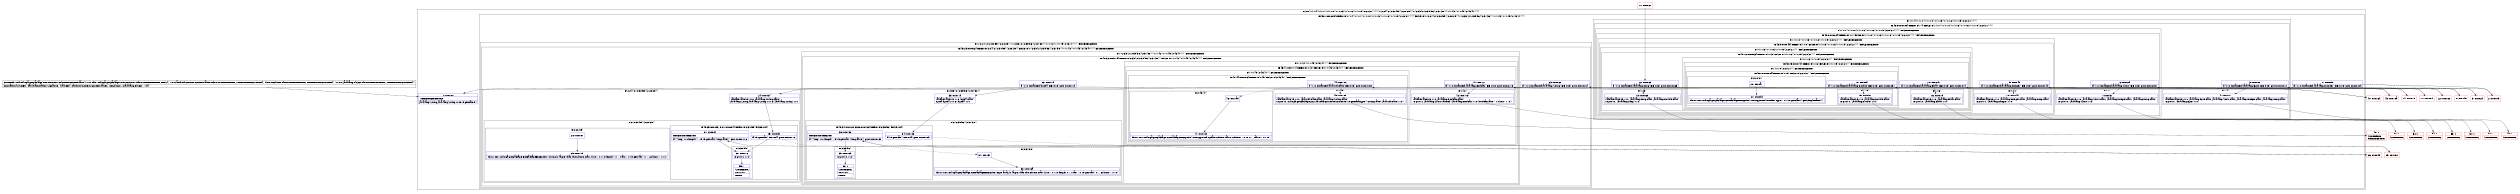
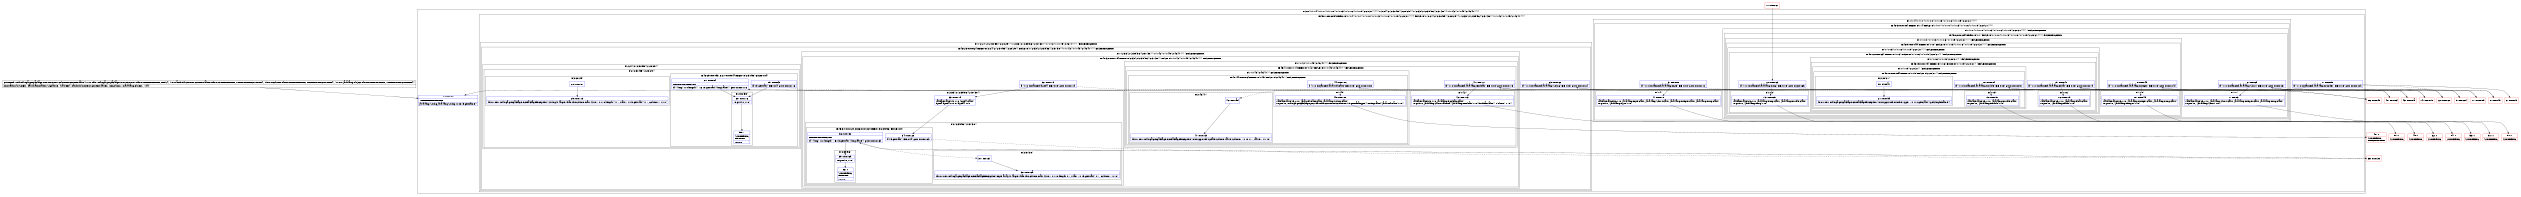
(2392, 88) -> none
(764, 99) -> none
